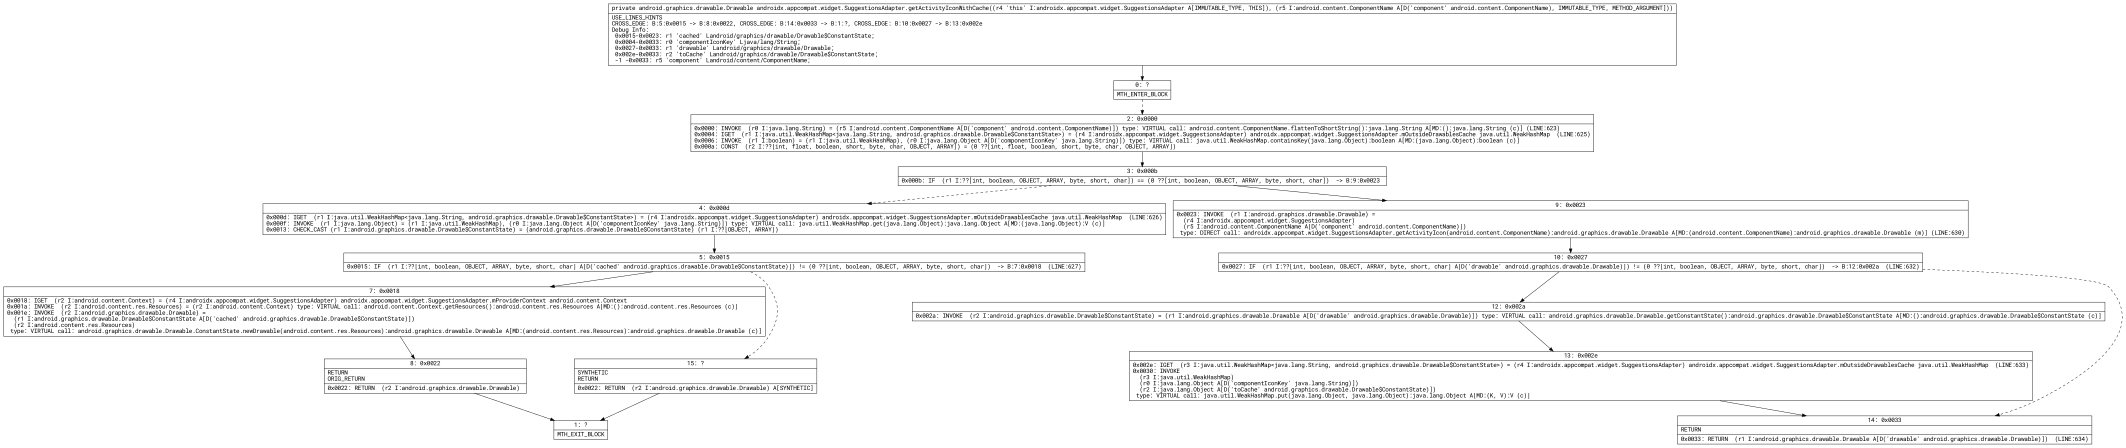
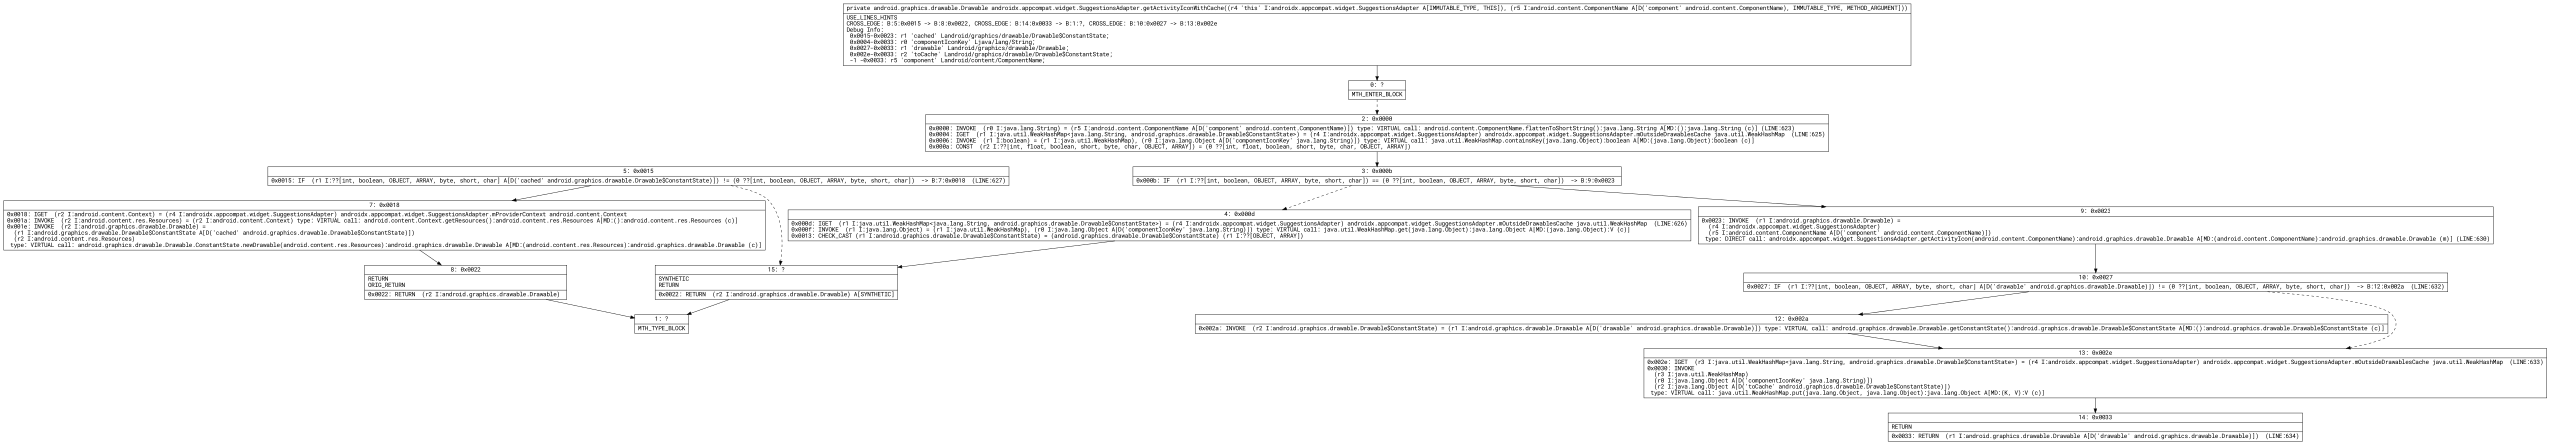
(714, 242) -> (1008, 254)
(2112, 291) -> (2363, 304)
(581, 434) -> (662, 329)
